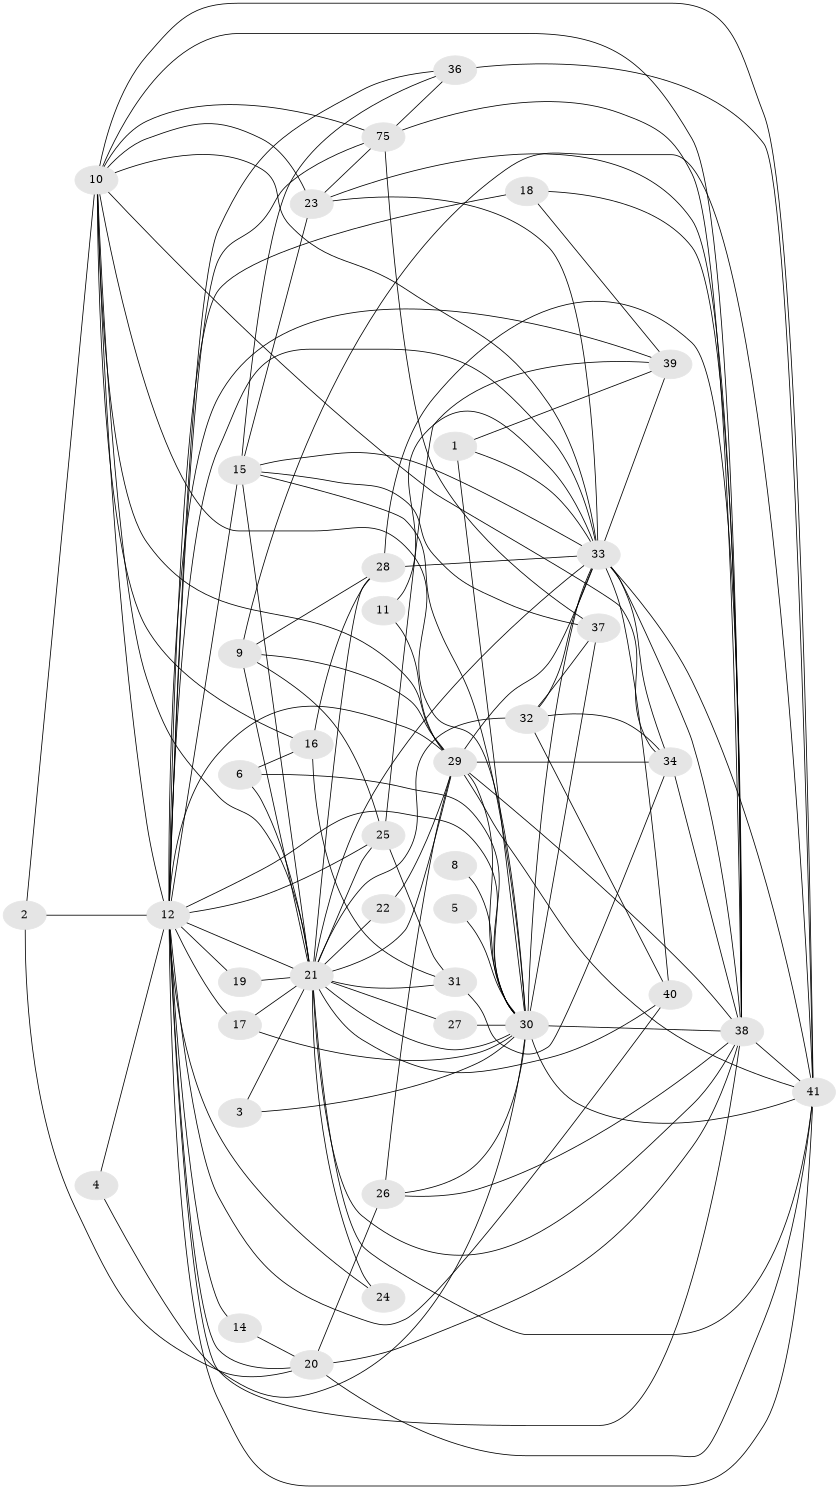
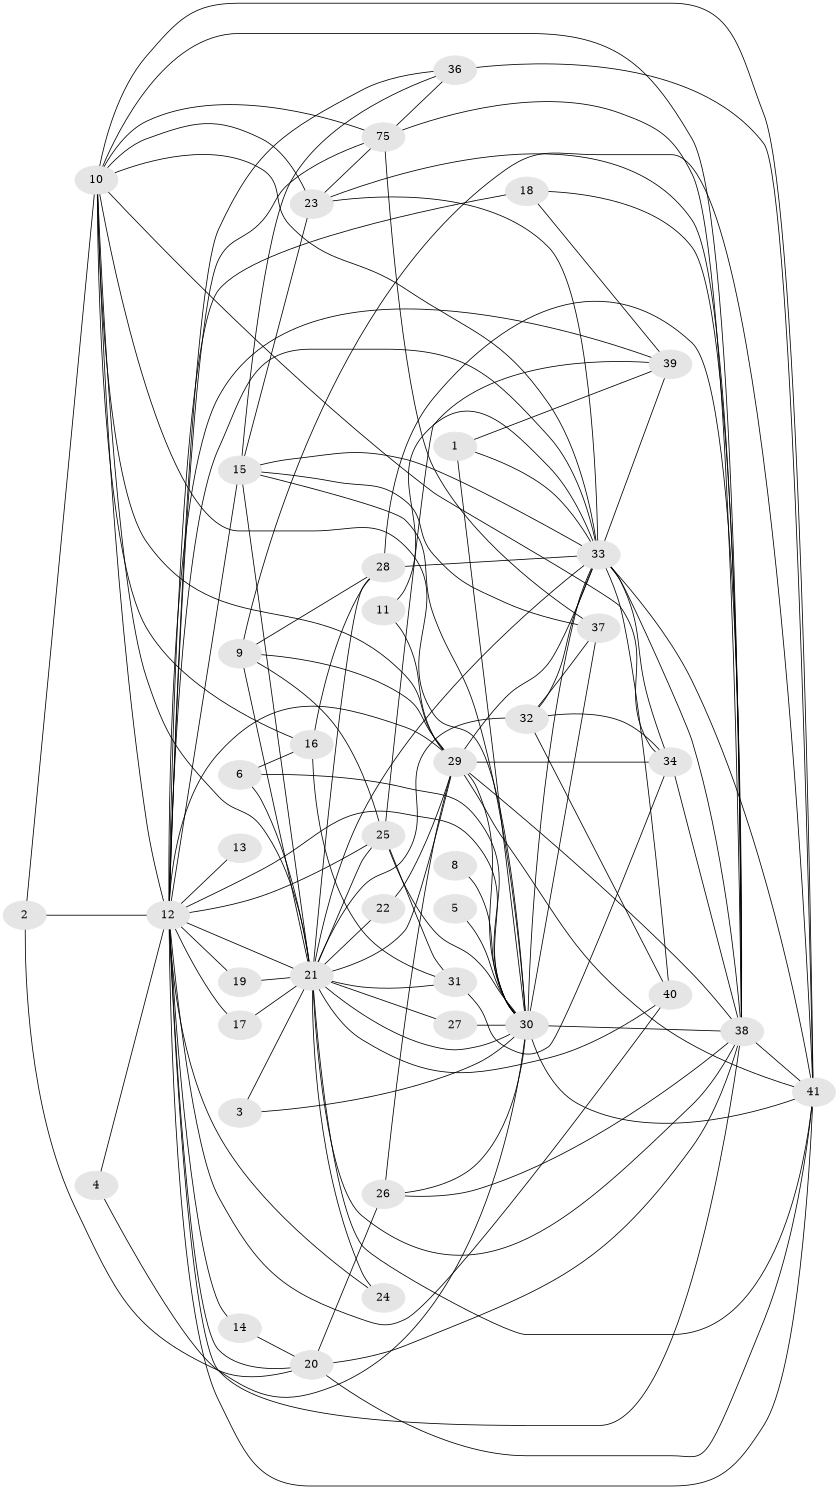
none -> (240, 848)
(386, 1059) -> (443, 939)
